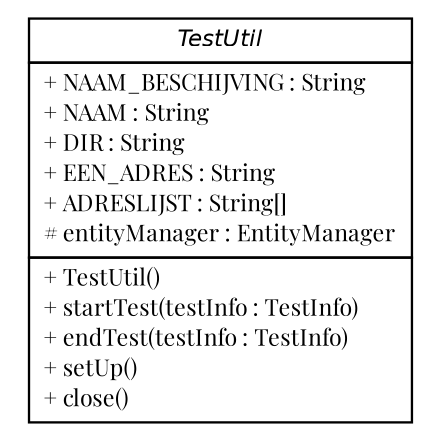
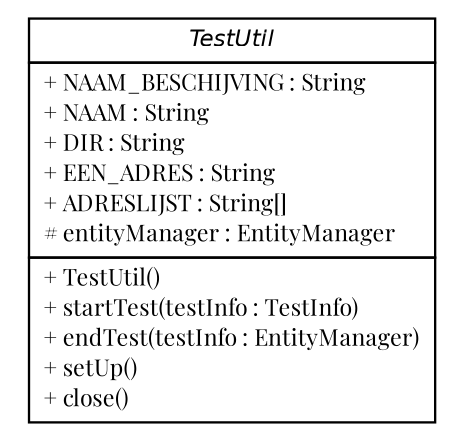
(196, 339) -> (232, 339)
